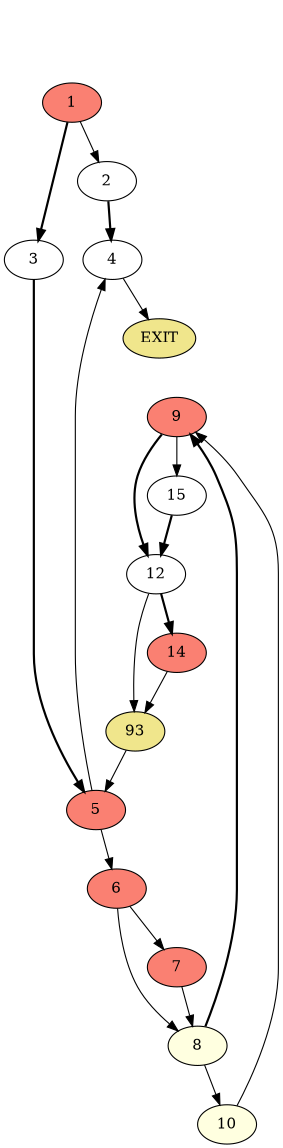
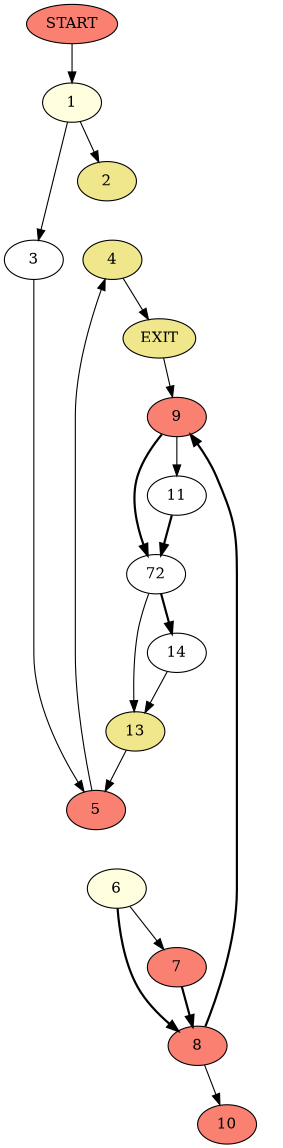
none -> (72, 24)
(72, 103) -> (72, 103)
(54, 176) -> (54, 176)
(107, 181) -> (107, 181)
(109, 215) -> none
(112, 260) -> (112, 260)
(177, 496) -> (177, 496)
(34, 535) -> (34, 535)
(156, 574) -> (156, 574)
(177, 653) -> (177, 653)
(135, 731) -> (135, 731)
(278, 764) -> (167, 372)
(105, 844) -> none
(117, 889) -> (117, 889)
(131, 972) -> (131, 972)
(186, 1001) -> (186, 1001)
(198, 1046) -> (198, 1046)
(227, 1124) -> (227, 1124)
